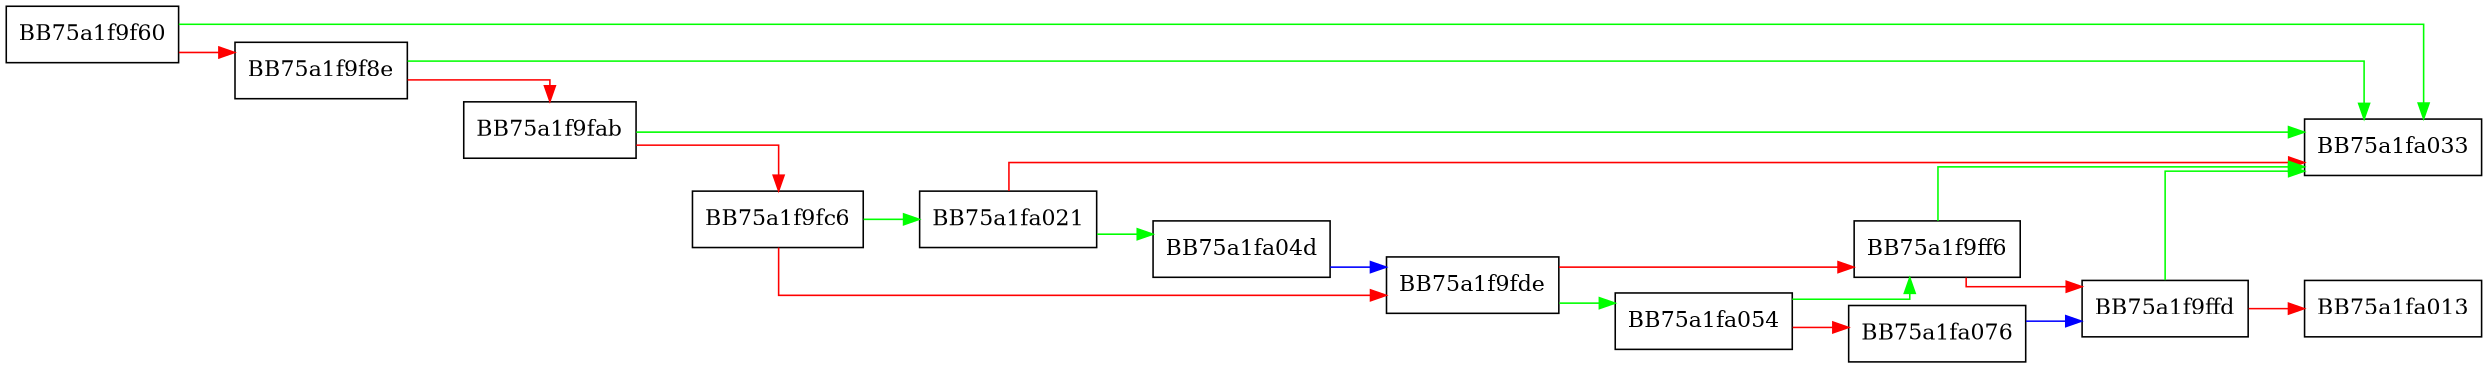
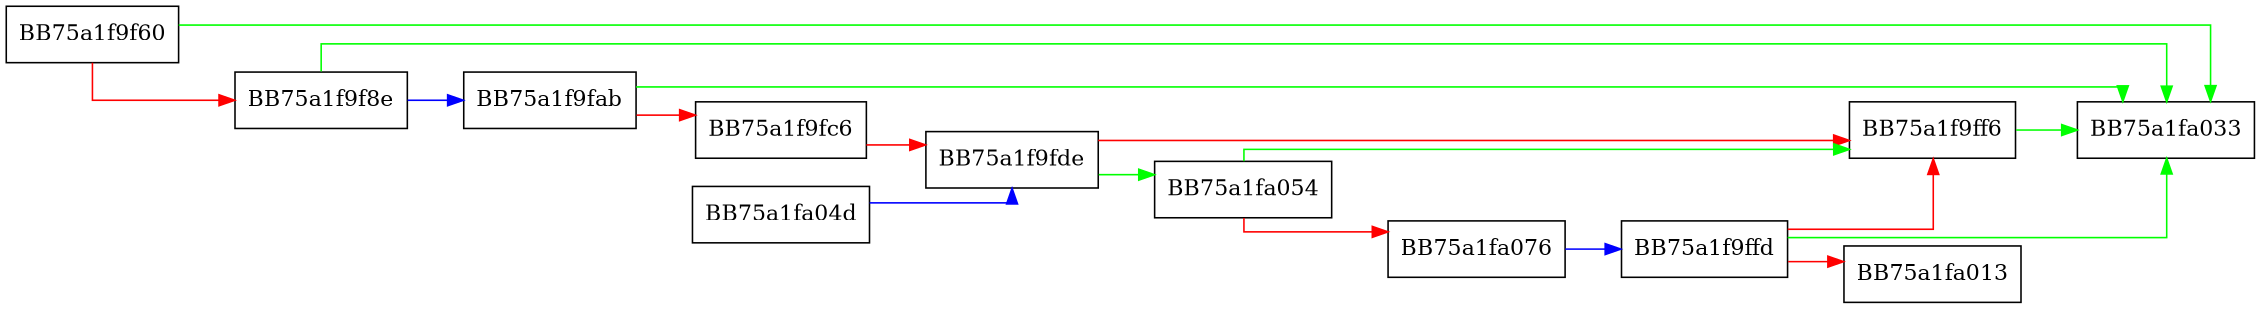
(482, 80) -> (428, 100)
(1008, 219) -> none
(2012, 287) -> (1933, 224)
